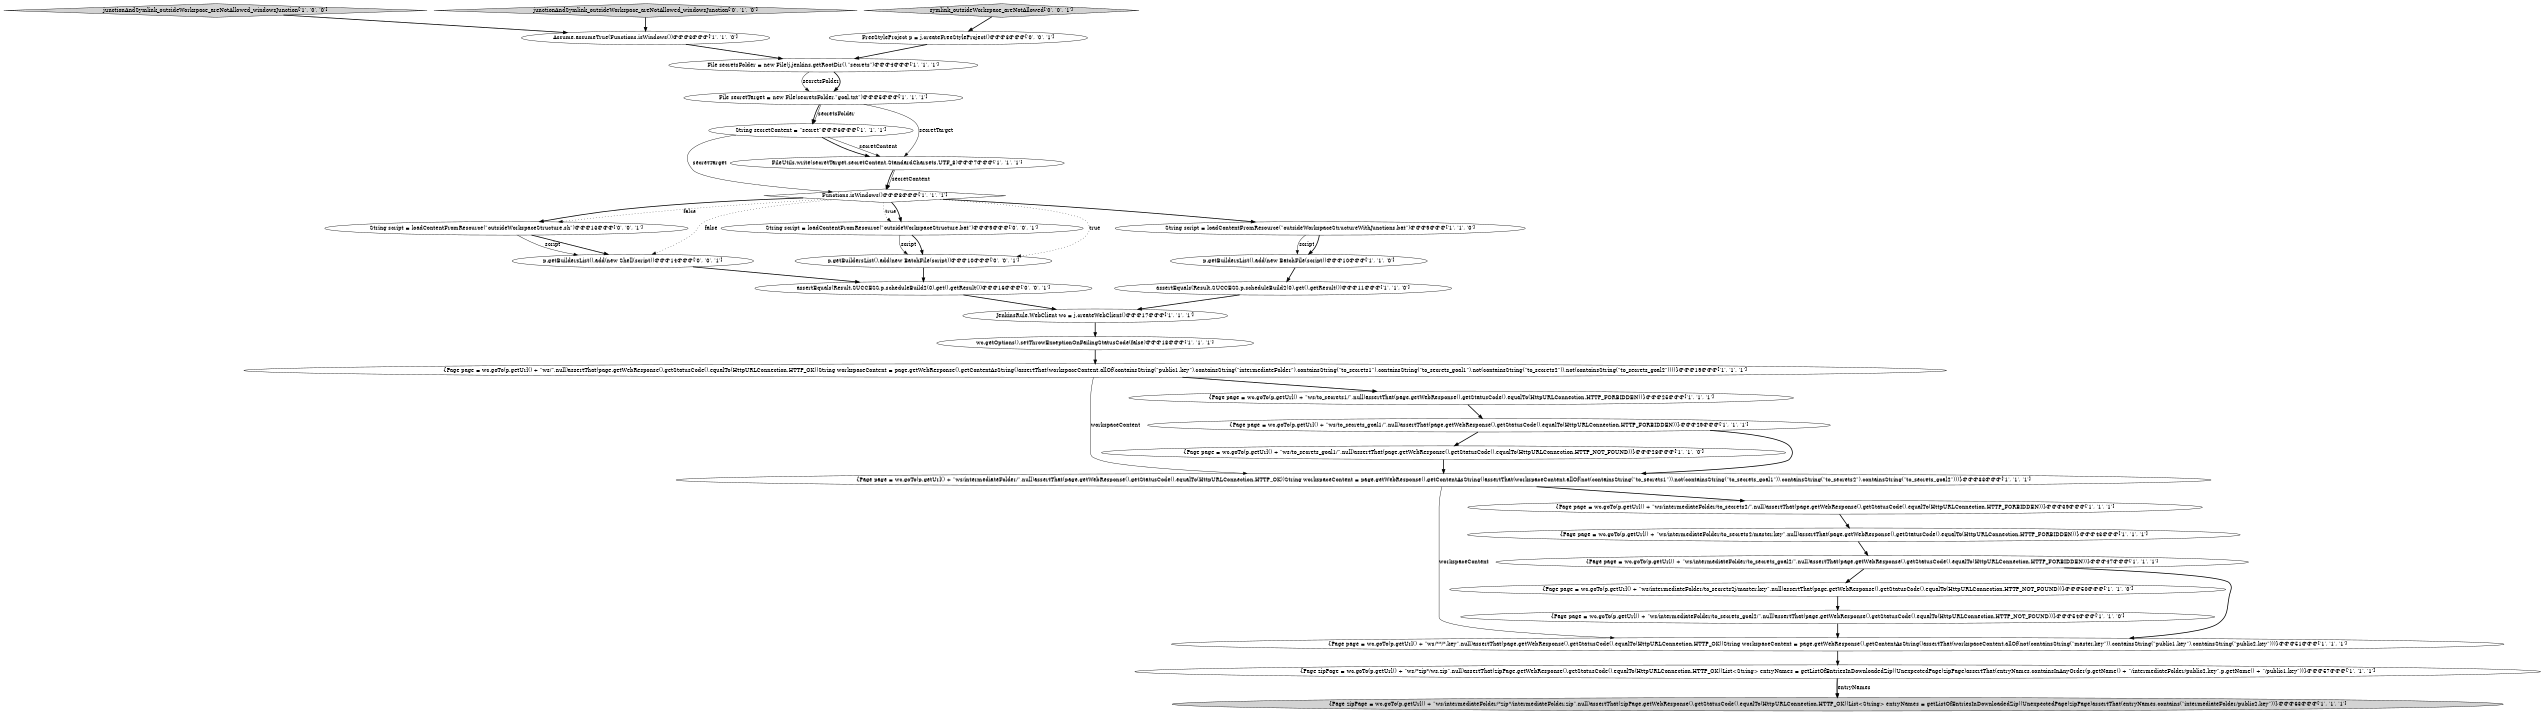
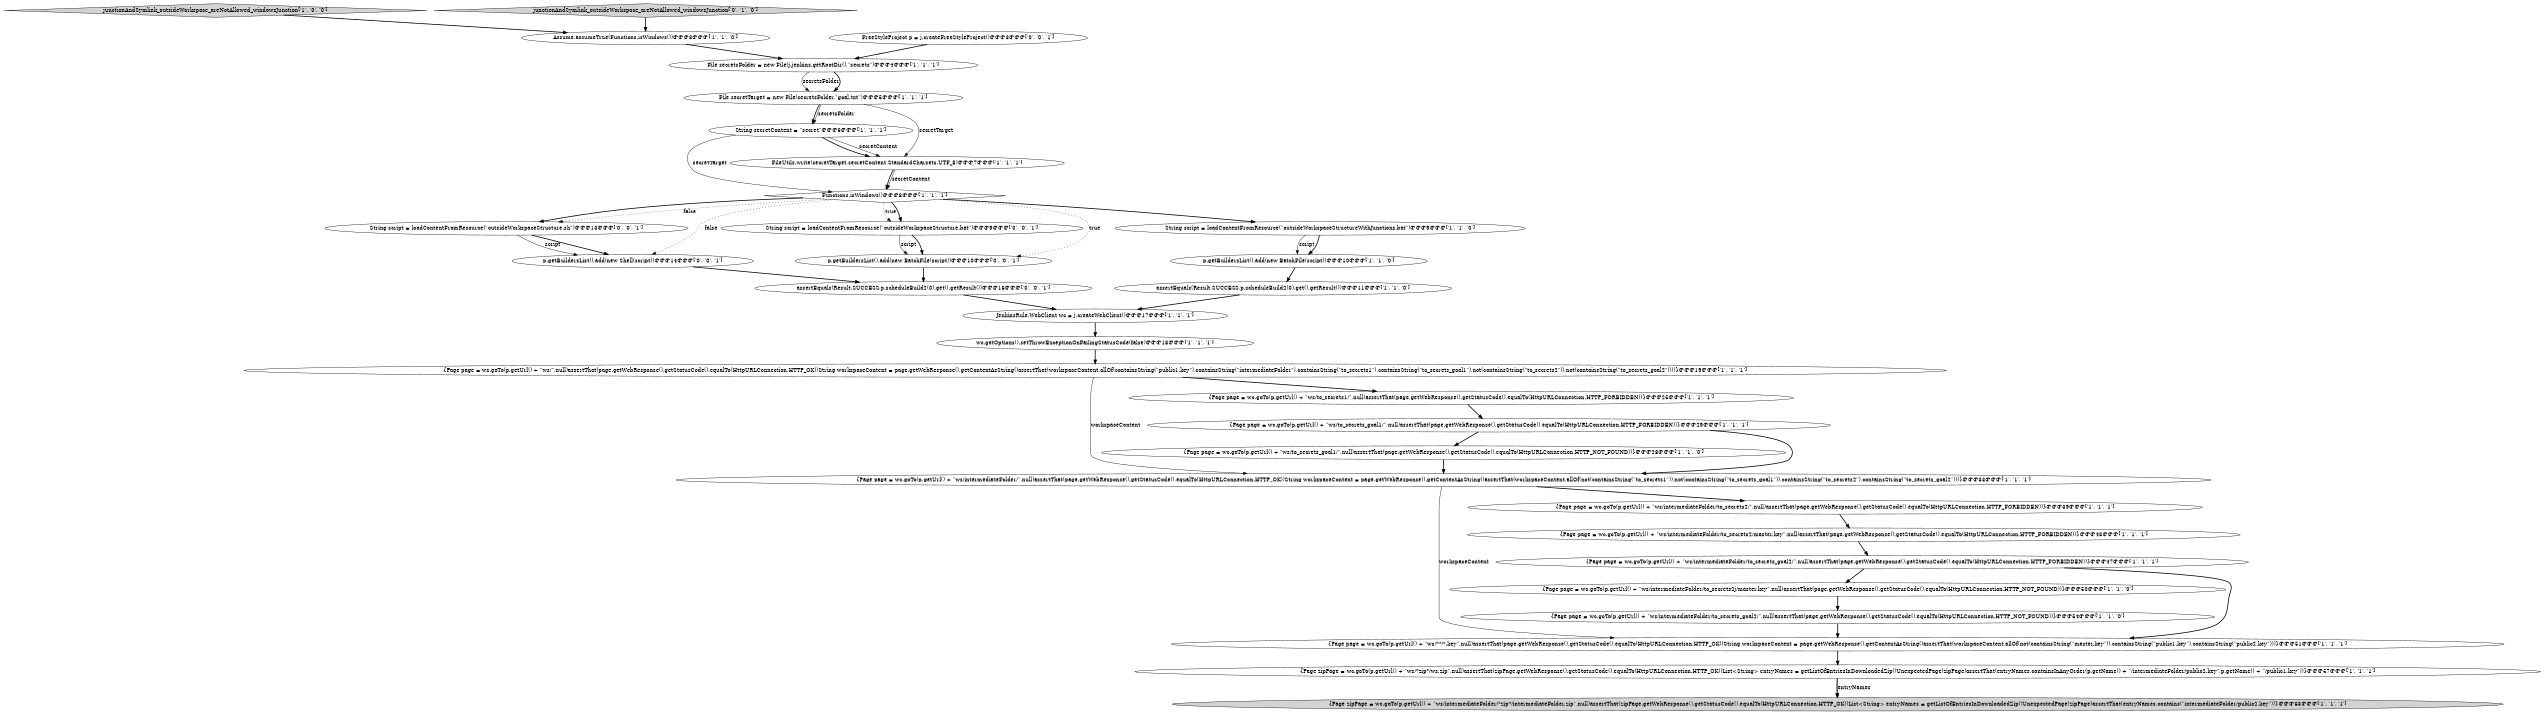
(1001, 10) -> none
